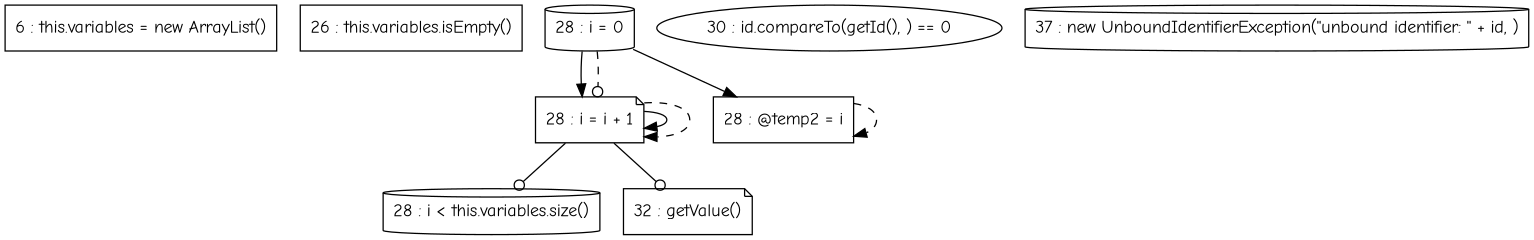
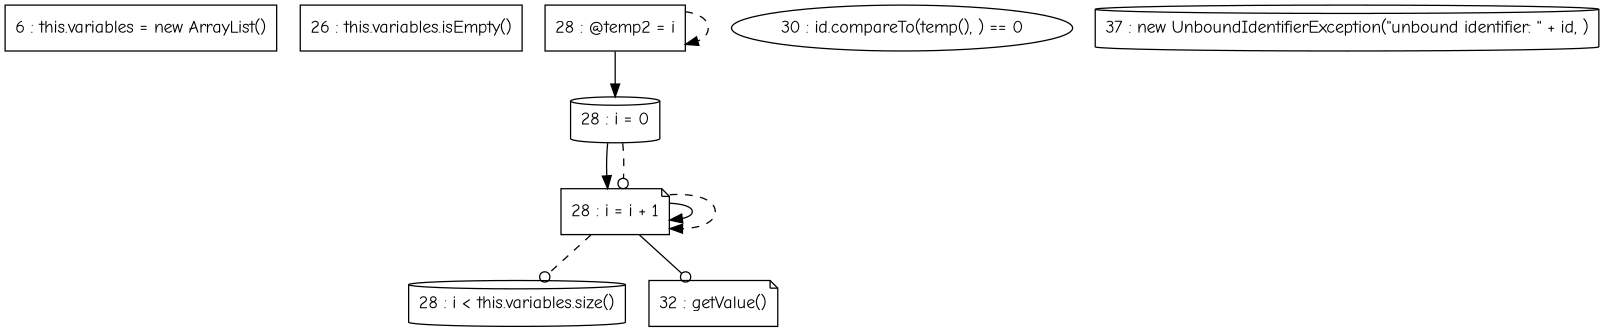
(829, 28) -> (902, 28)
(679, 70) -> (615, 68)
(544, 162) -> (570, 254)
